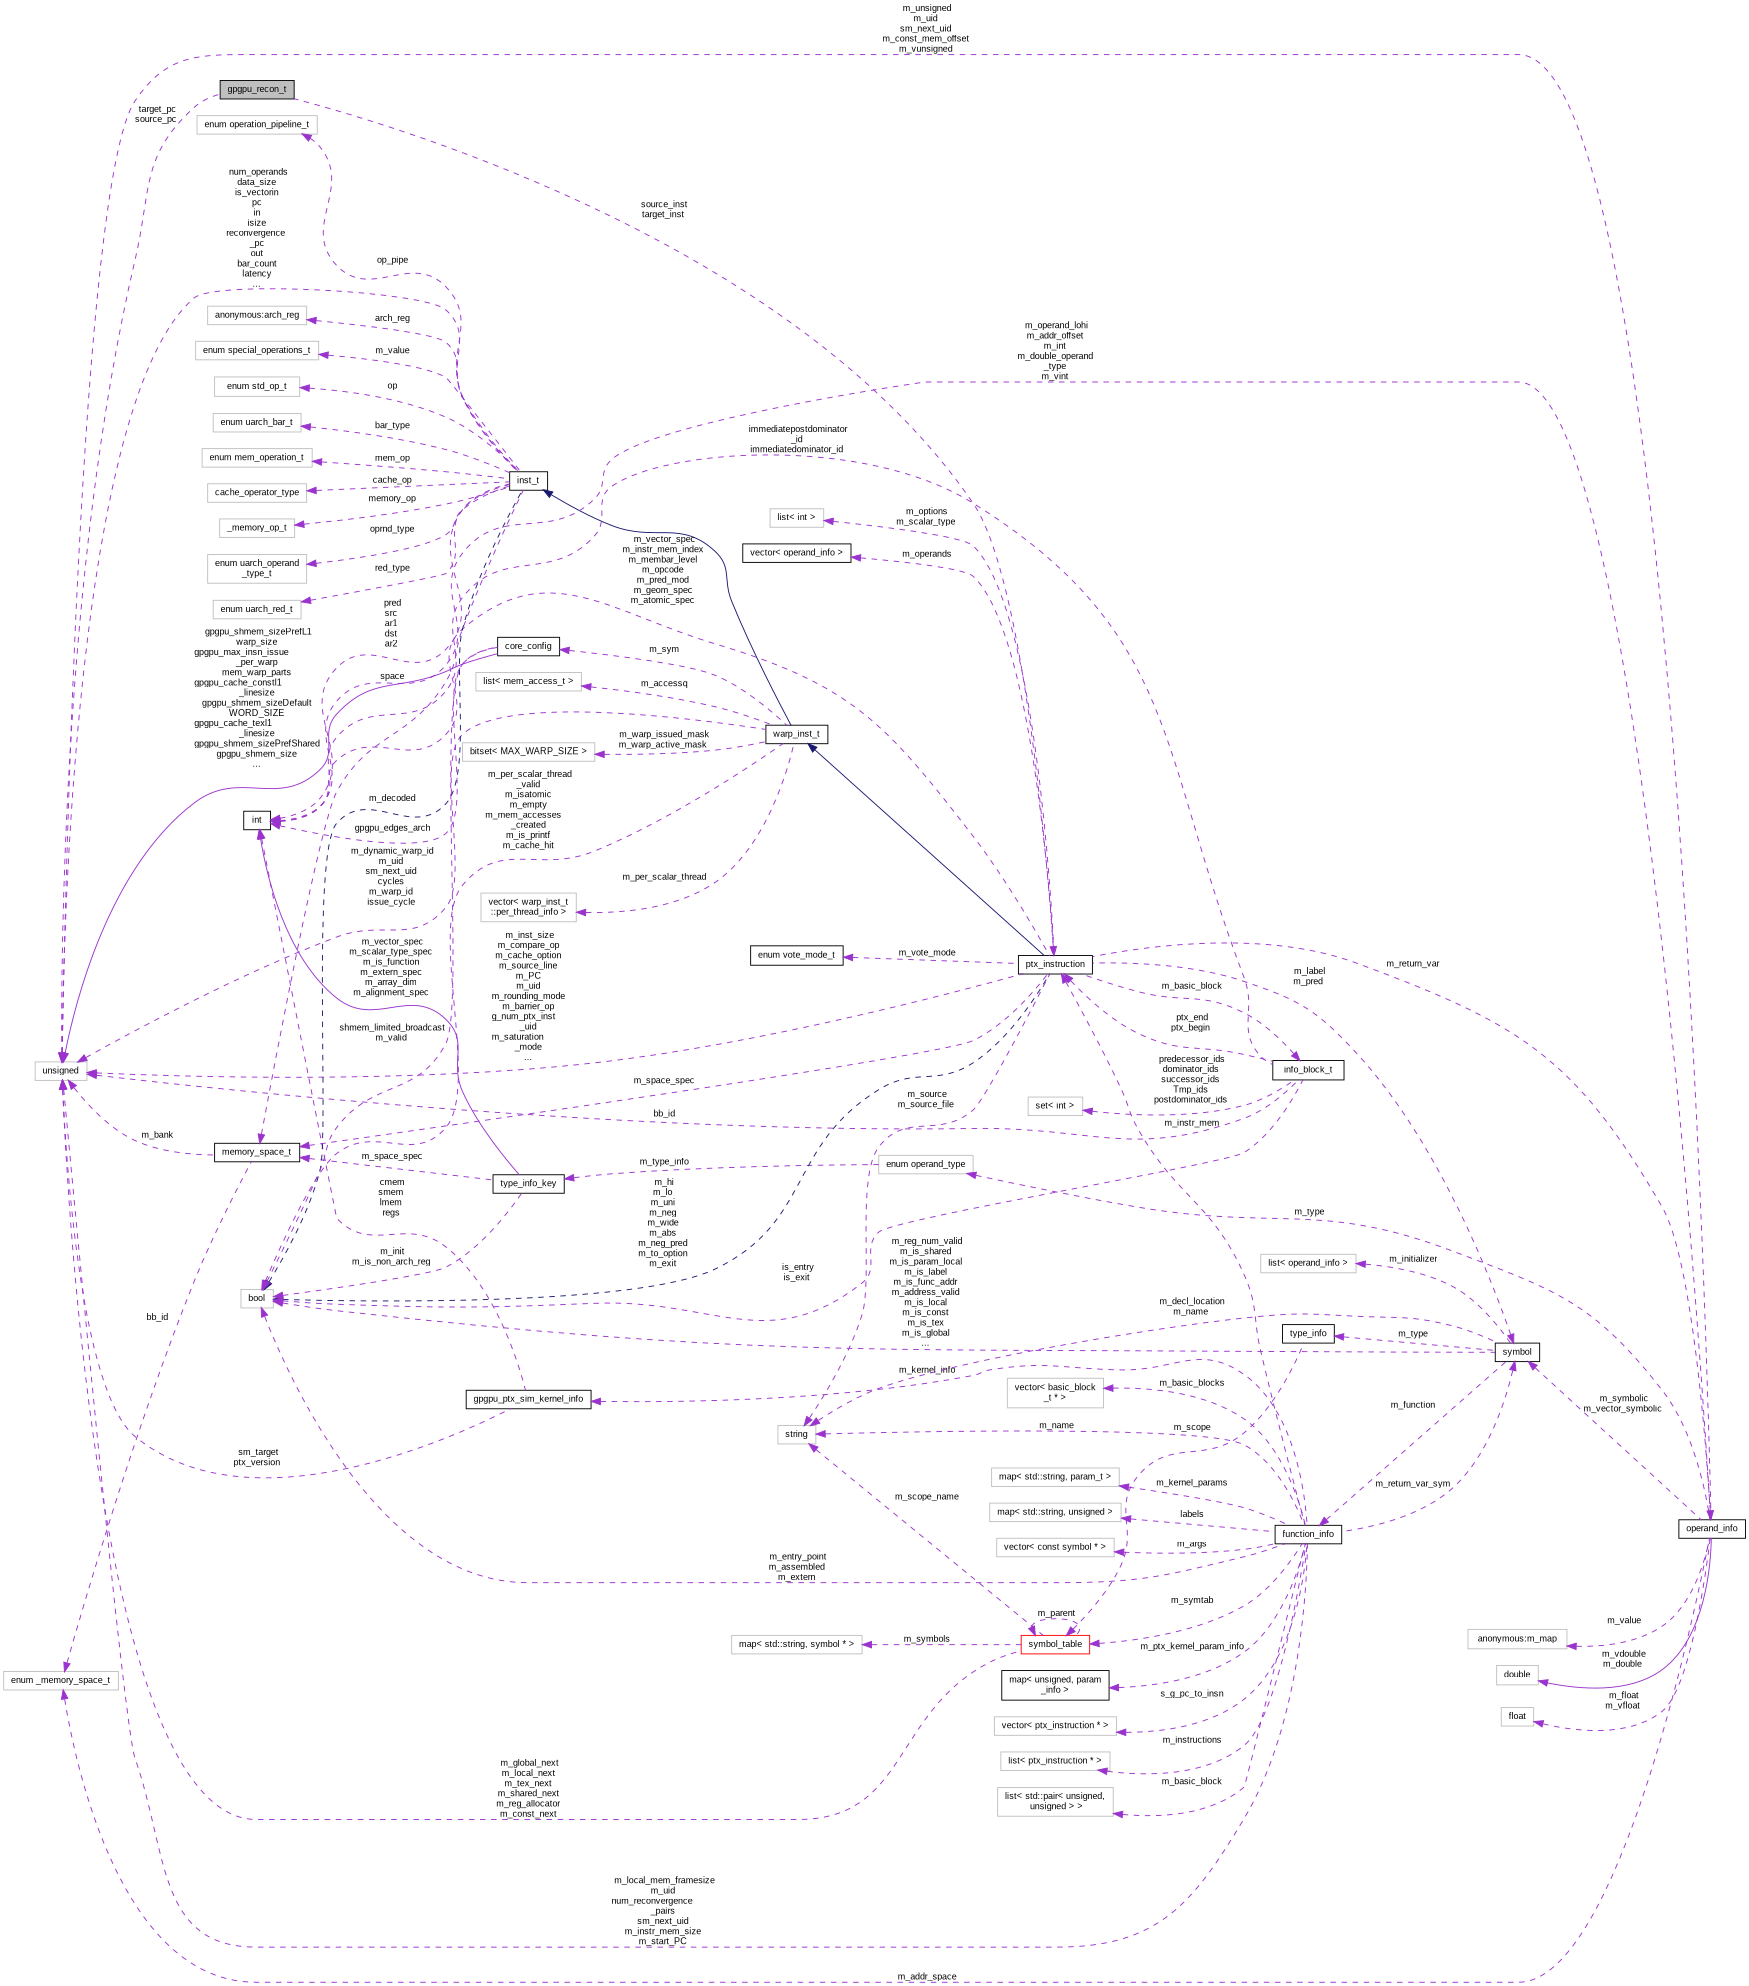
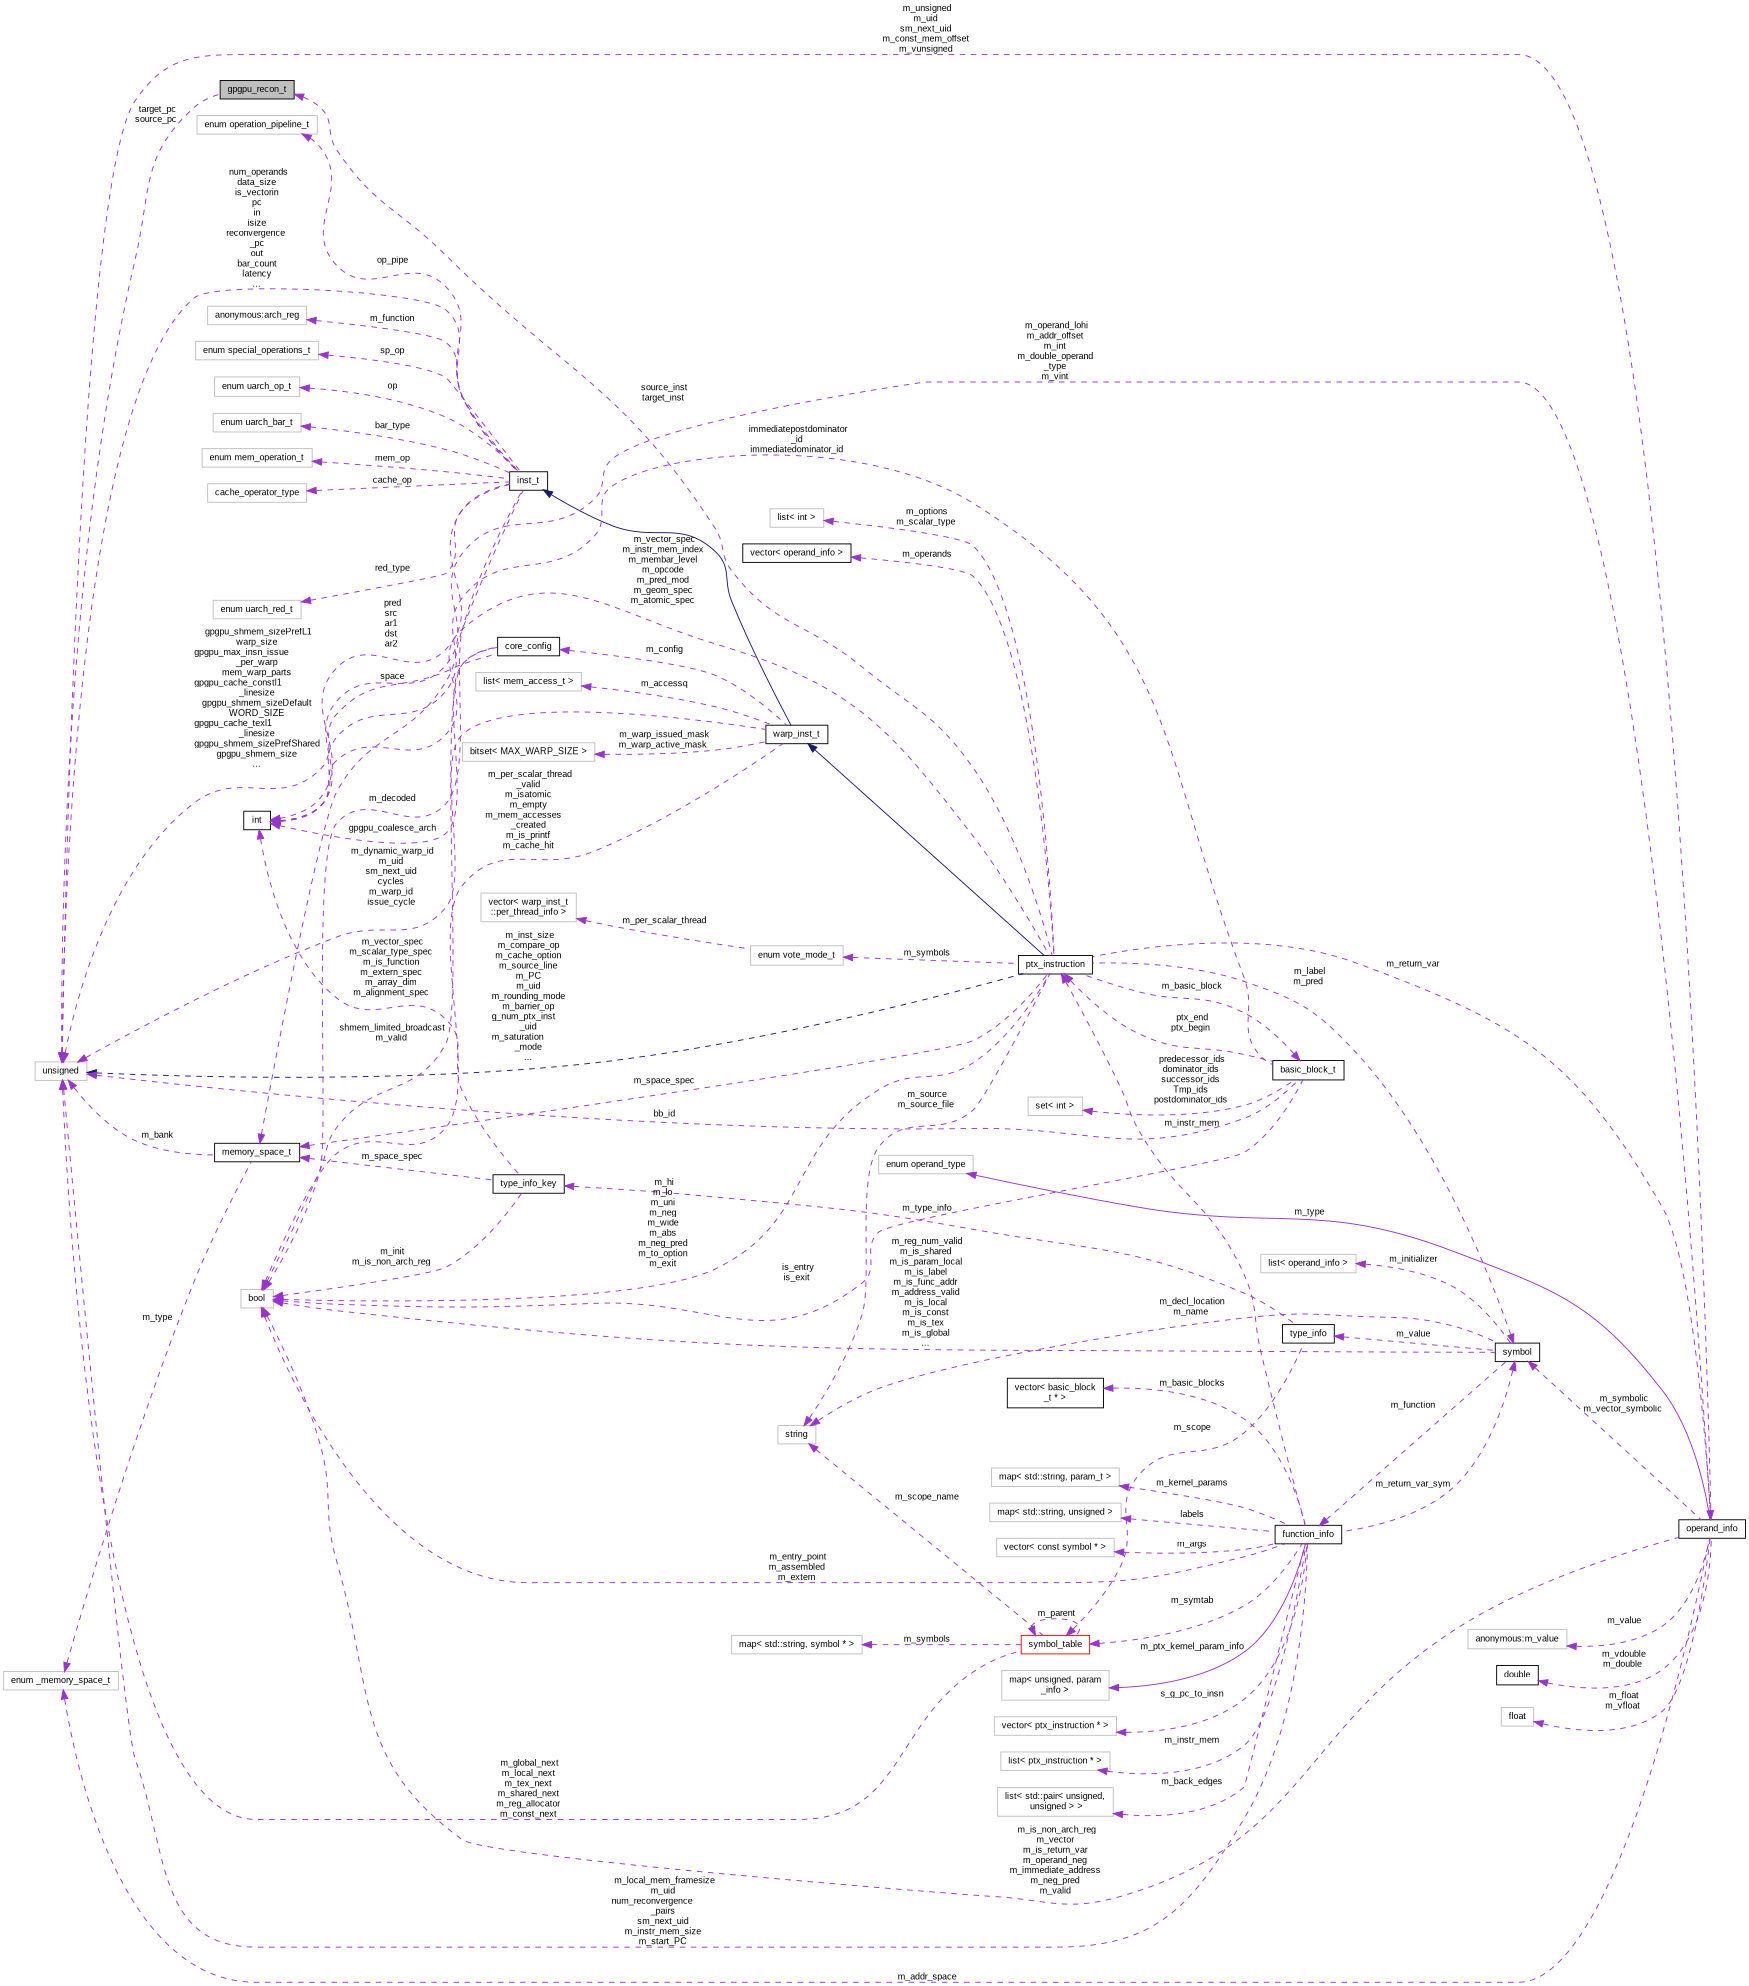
(391, 319) -> (391, 319)
(391, 351) -> (391, 351)
(853, 375) -> (704, 512)
(257, 387) -> (257, 387)
(257, 528) -> none
(257, 569) -> none
(663, 650) -> (663, 650)
(232, 788) -> (232, 788)
(391, 828) -> (391, 828)
(328, 857) -> (328, 857)
(726, 873) -> (668, 936)
(926, 953) -> (926, 953)
(797, 956) -> (797, 956)
(391, 1008) -> (391, 1008)
(565, 1066) -> (565, 1066)
(1308, 1070) -> (1308, 1070)
(726, 1168) -> (943, 1224)
(1411, 1237) -> (1411, 1237)
(728, 1261) -> (728, 1261)
(156, 1318) -> (156, 1318)
(1412, 1334) -> (1412, 1334)
(1055, 1393) -> (1055, 1393)
(529, 1400) -> none
(1087, 1432) -> none
(1517, 1639) -> (1517, 1639)
(1242, 1653) -> (1242, 1653)
(1672, 1661) -> (1672, 1661)
(1517, 1675) -> (1517, 1675)
(1055, 1685) -> (1055, 1685)
(1191, 1740) -> (1191, 1740)
(1191, 1782) -> (1191, 1782)
none -> (843, 1884)
